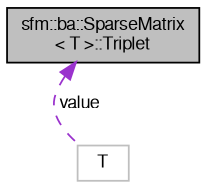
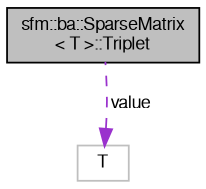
(56, 114) -> (107, 95)
